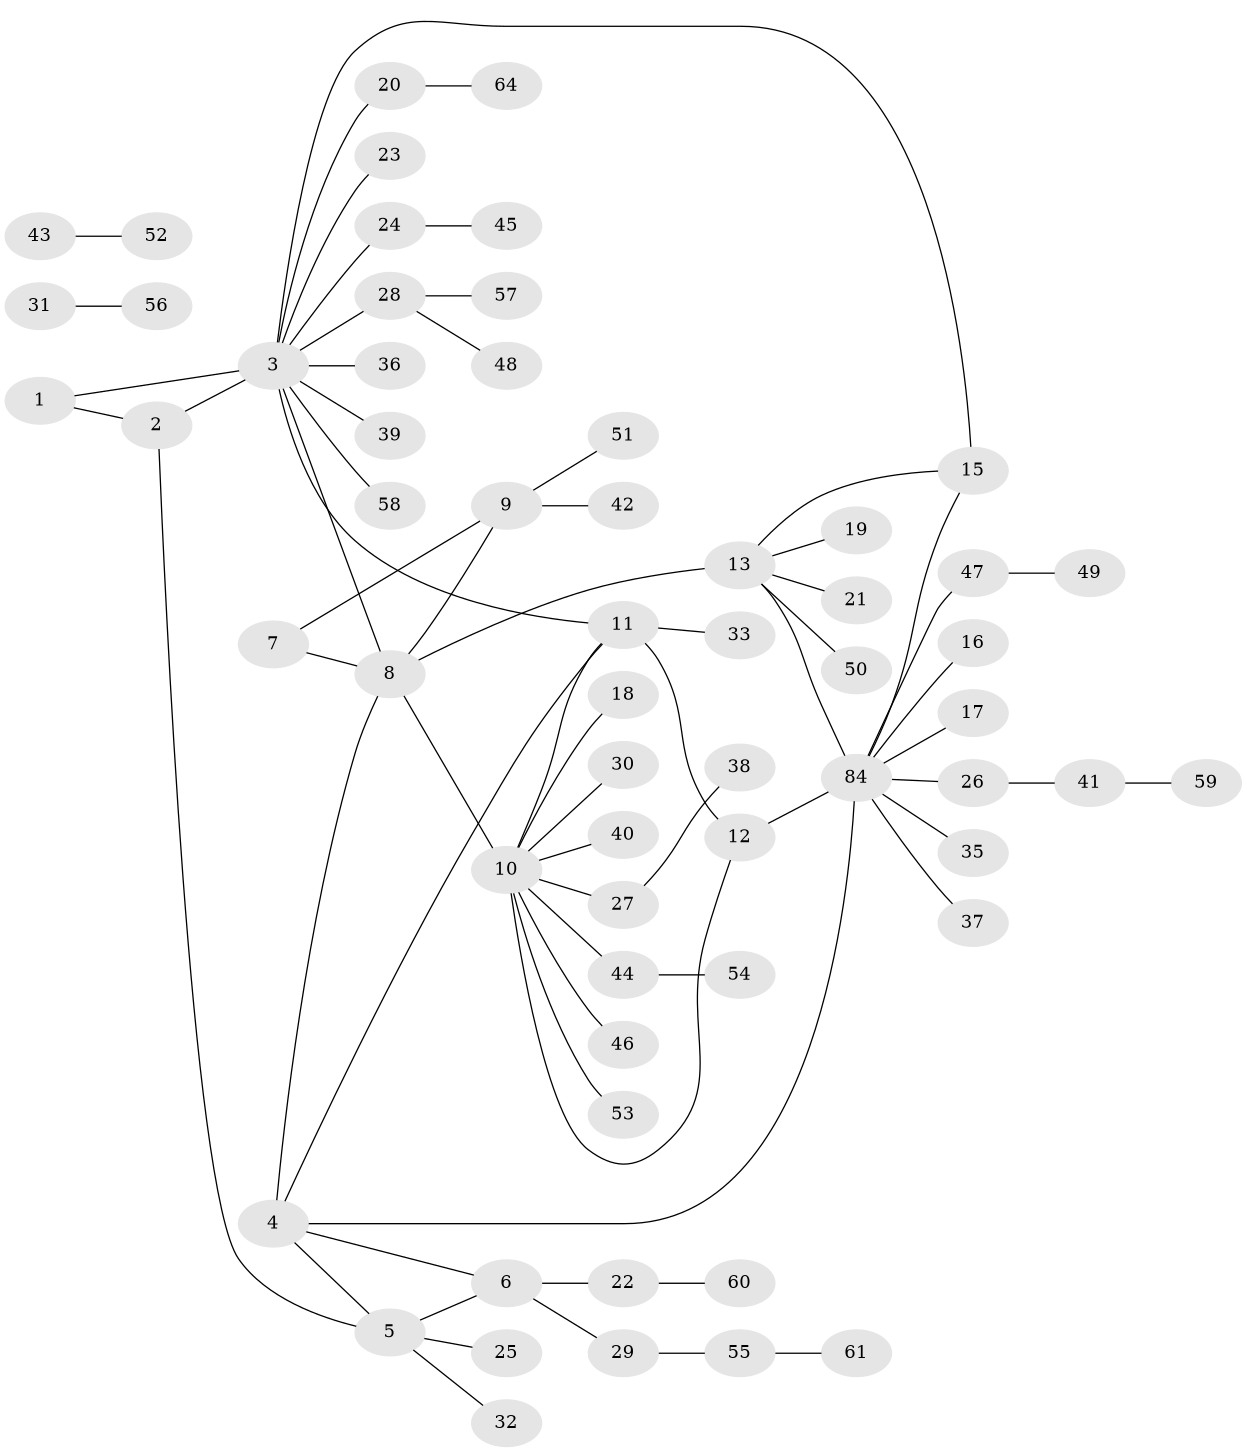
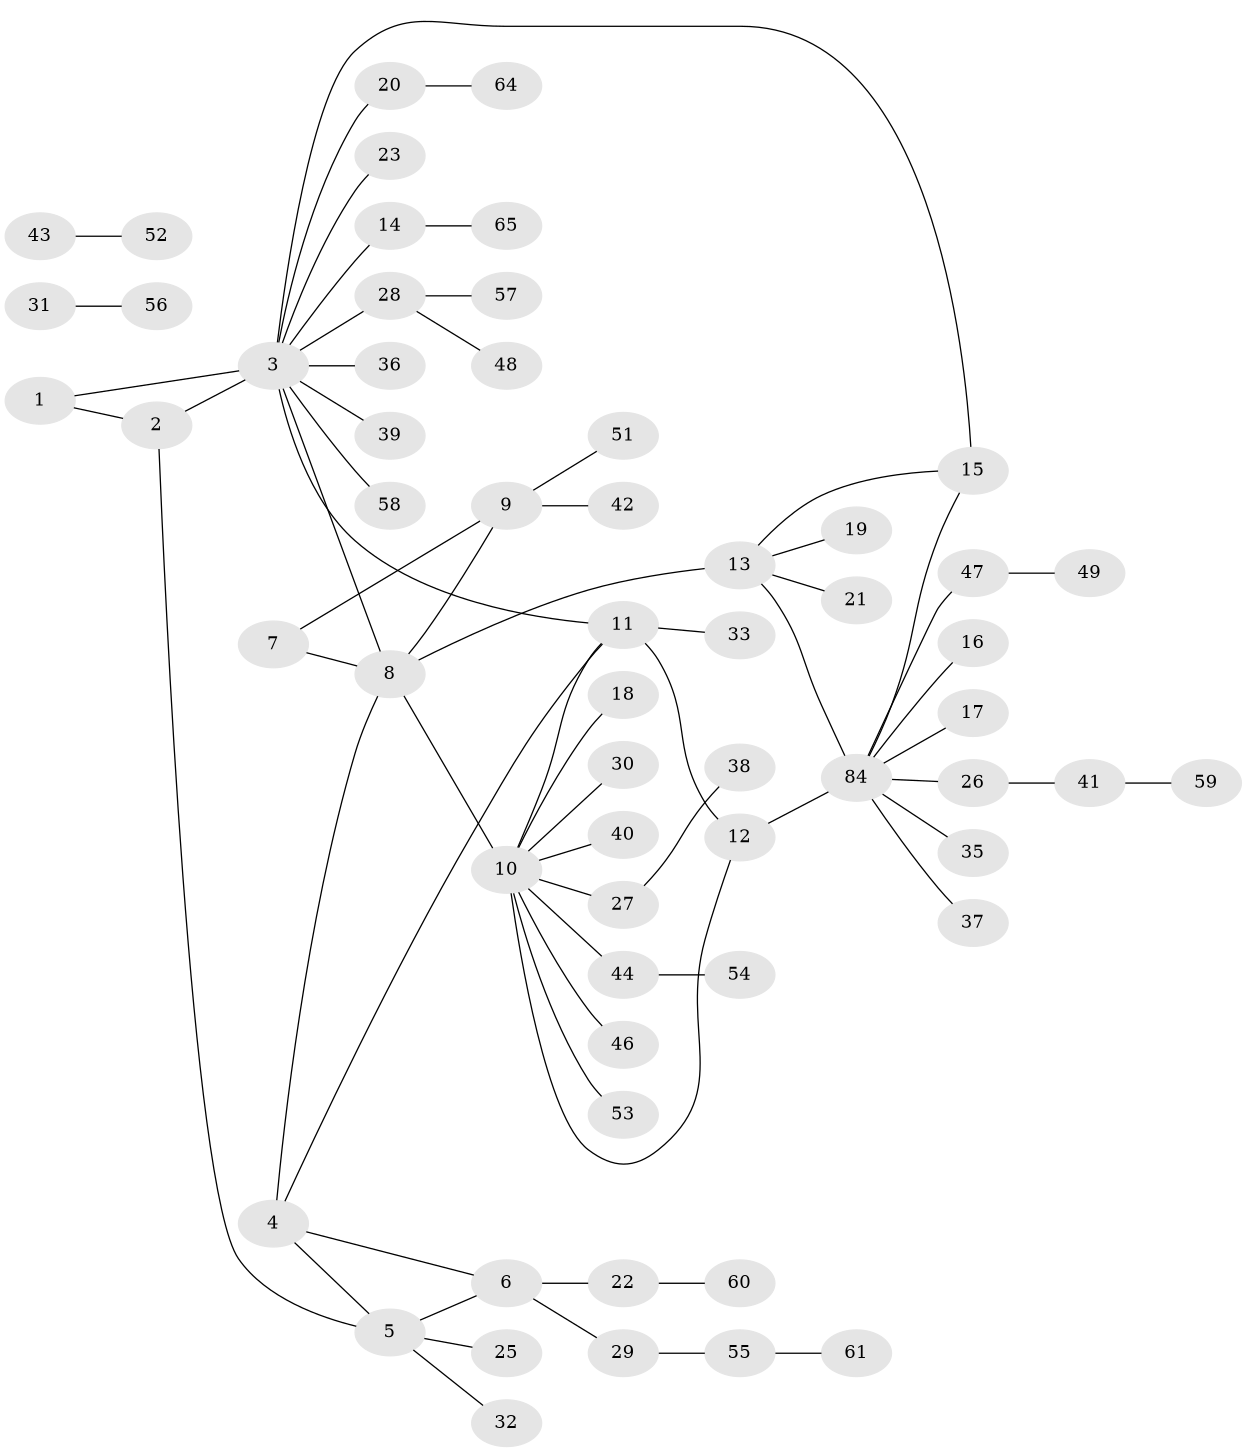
(390, 226) -> (390, 226)
(507, 226) -> (507, 226)
(857, 670) -> none
(719, 1187) -> none
